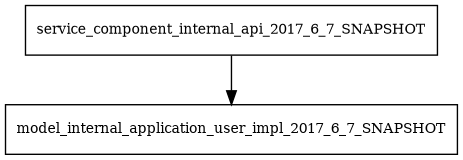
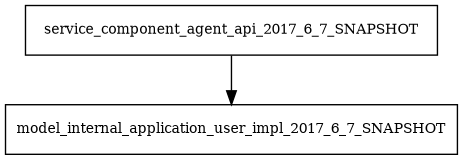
(231, 30) -> (231, 30)
